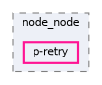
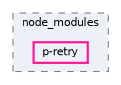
(51, 23) -> (61, 23)
